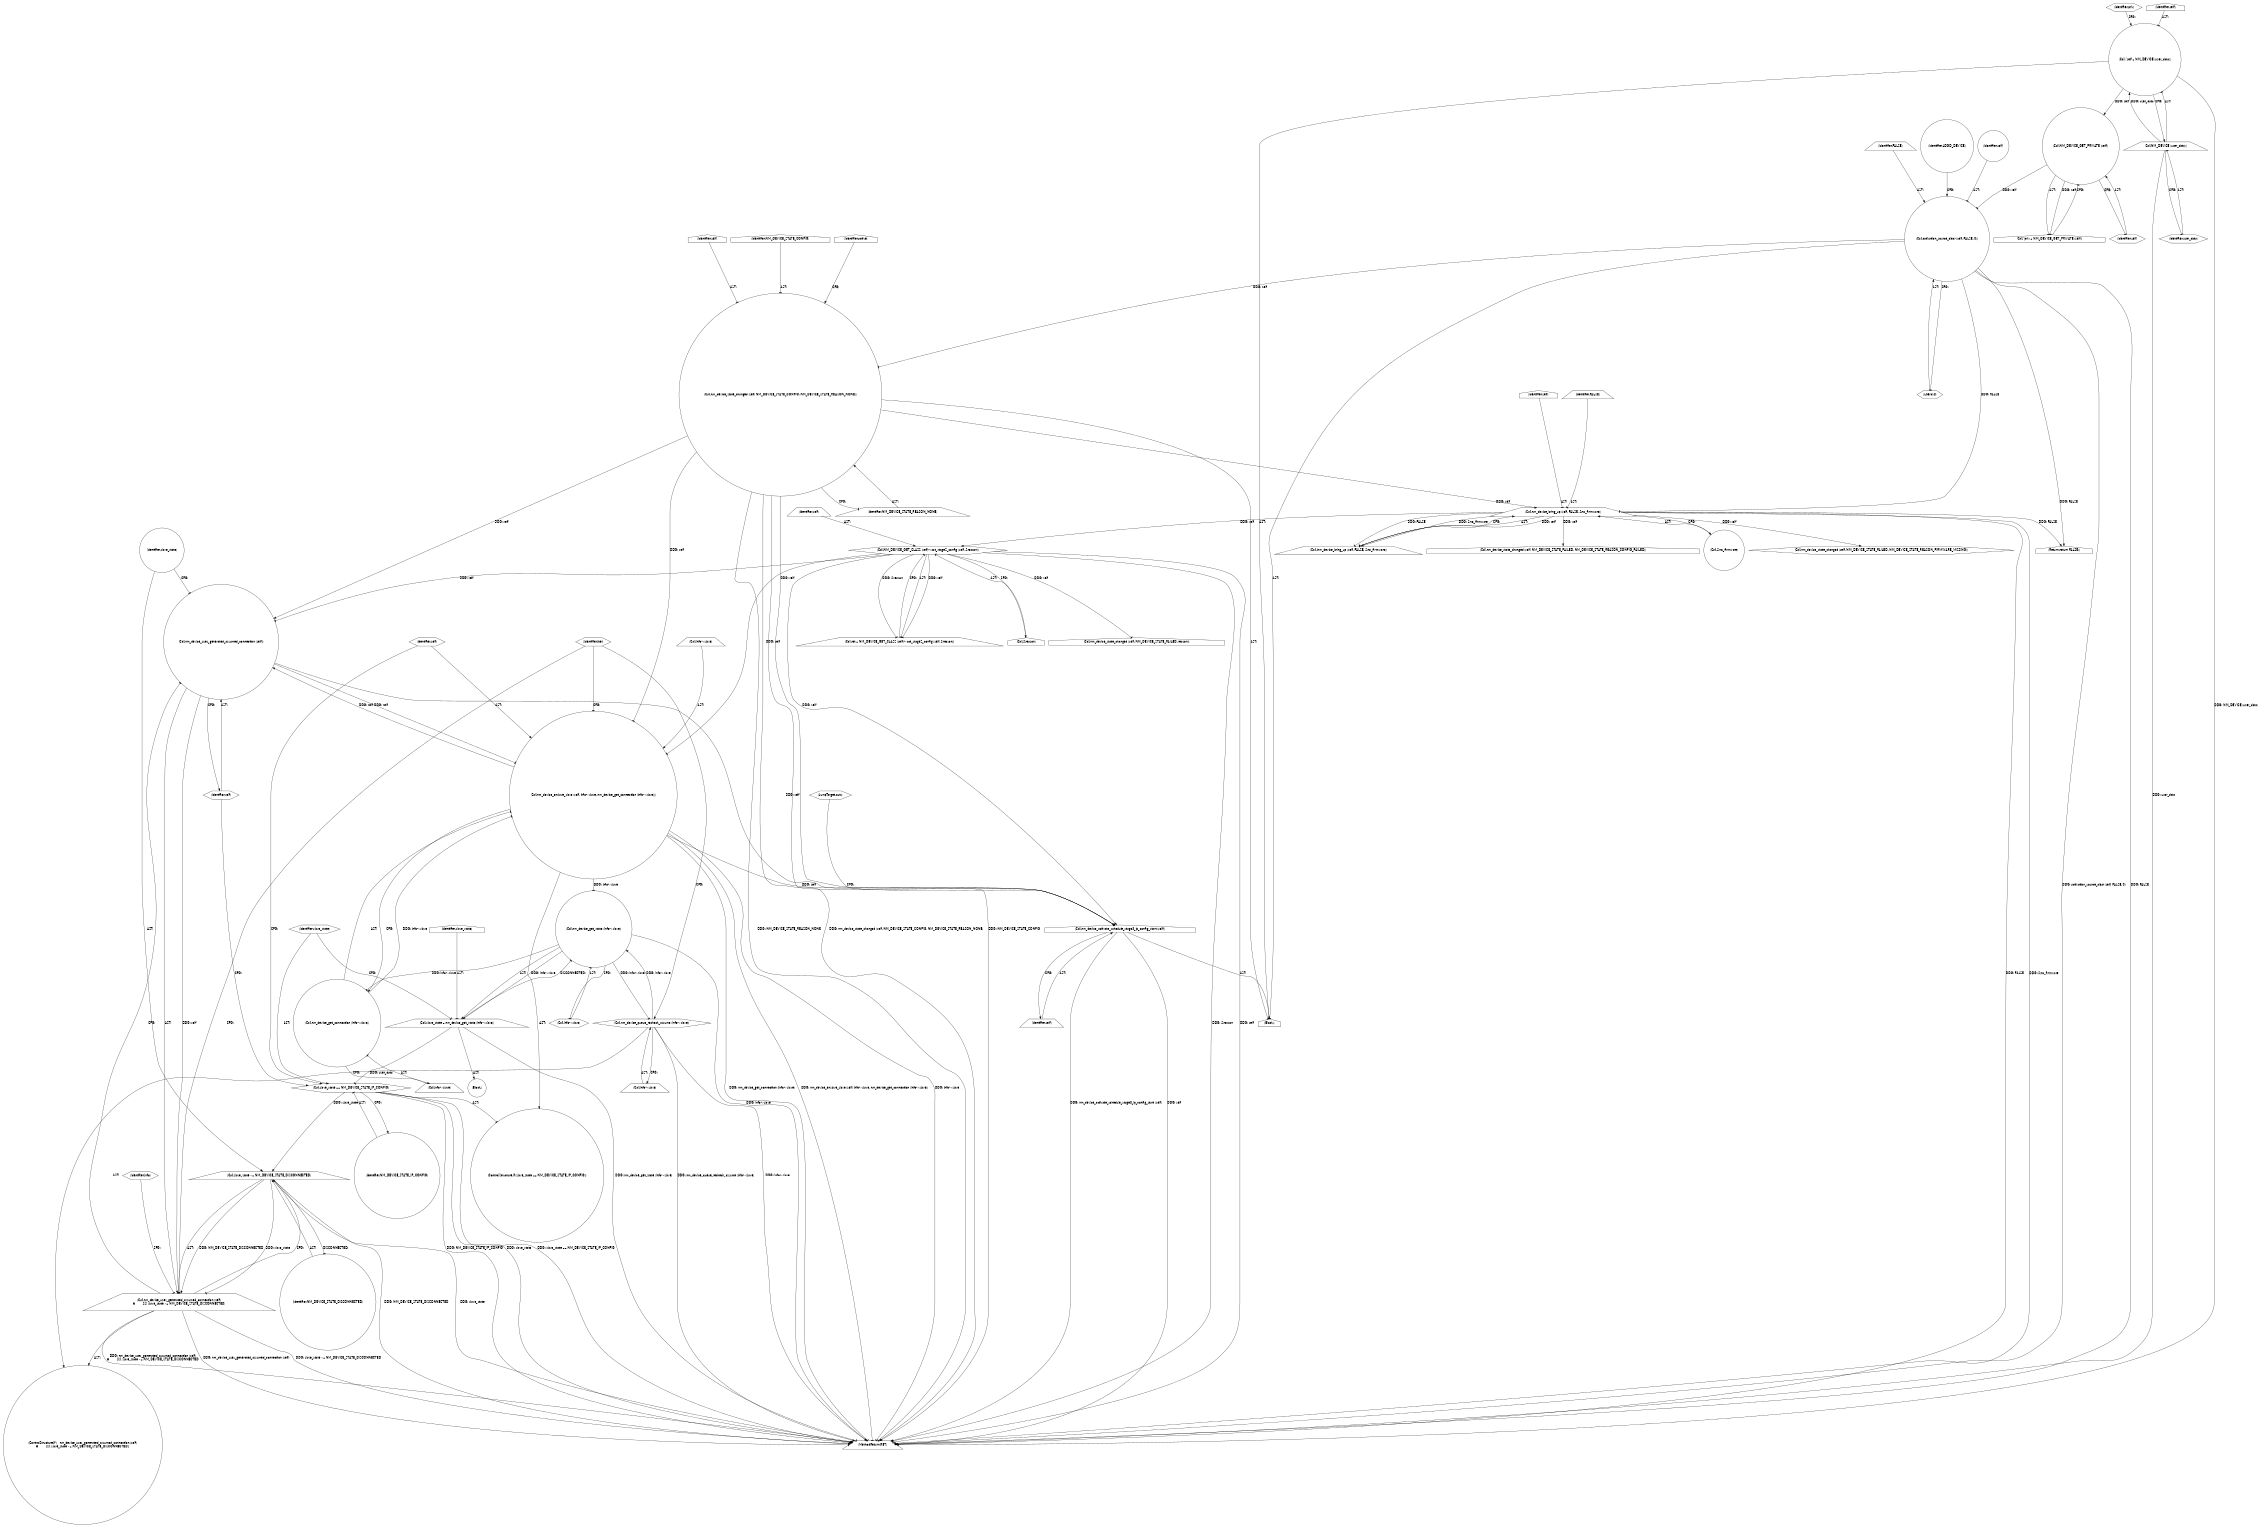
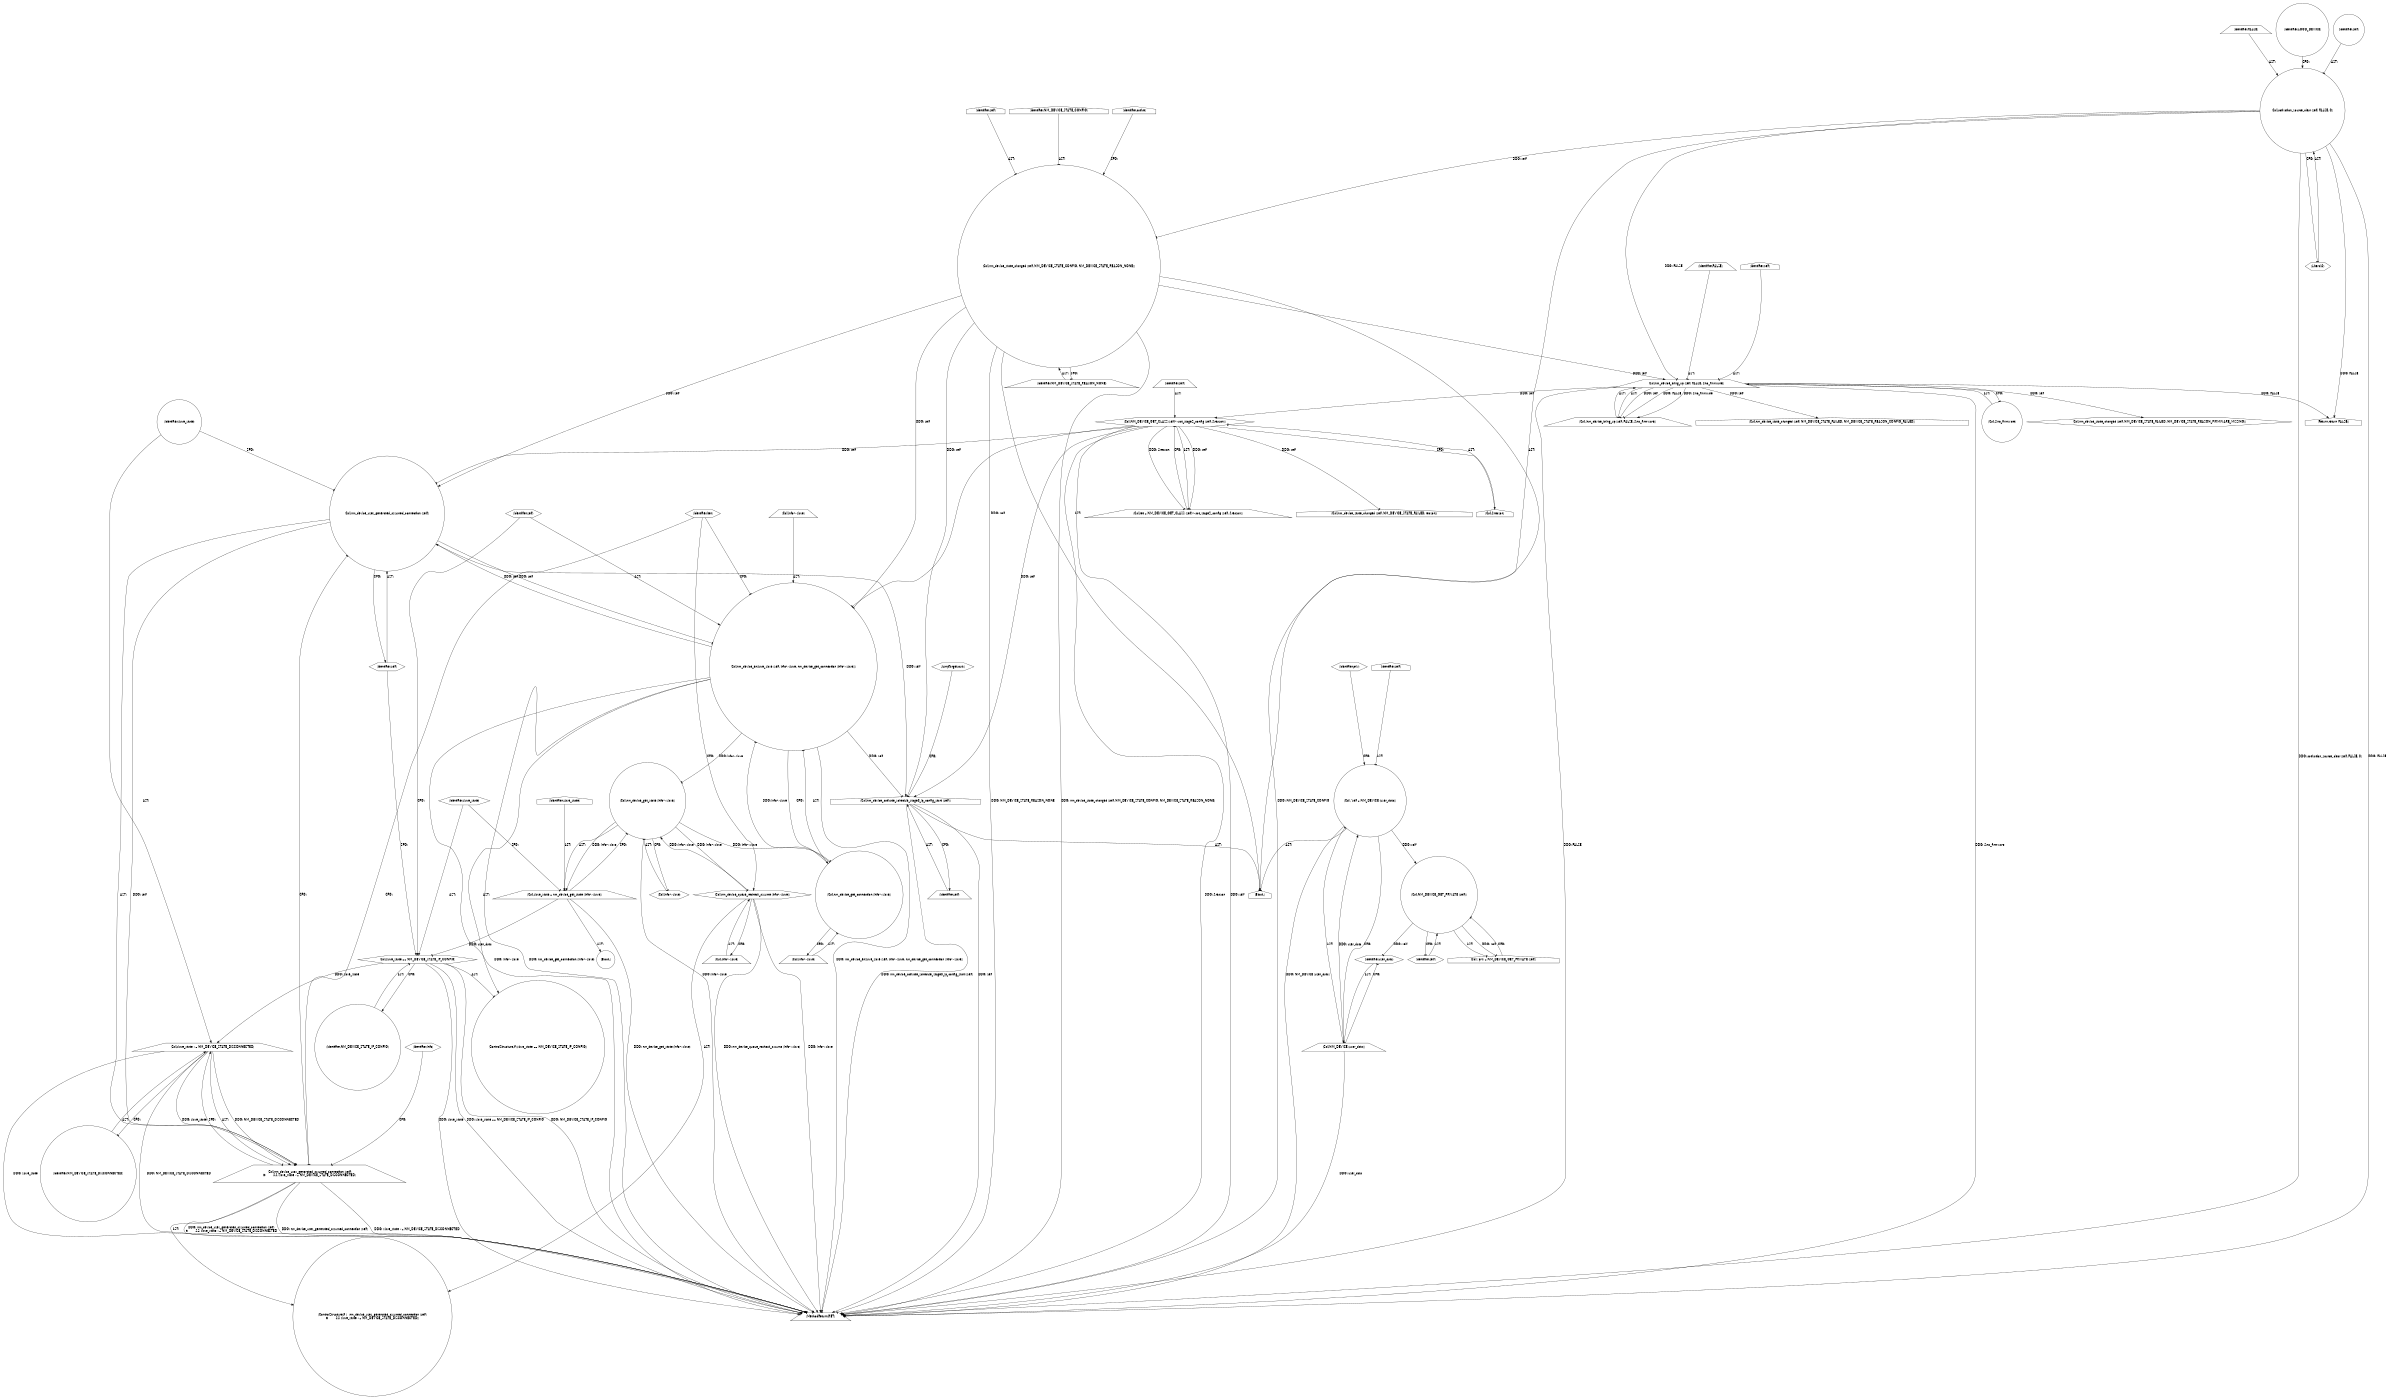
(2011, 185) -> (1398, 939)
(1673, 520) -> (1933, 386)
(1497, 522) -> (1623, 394)
(574, 973) -> (624, 845)
(336, 1248) -> (137, 1120)
